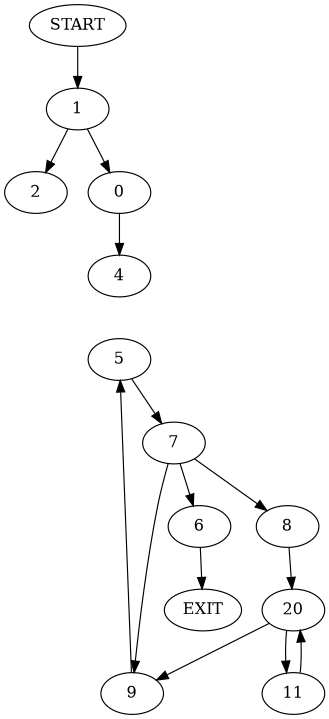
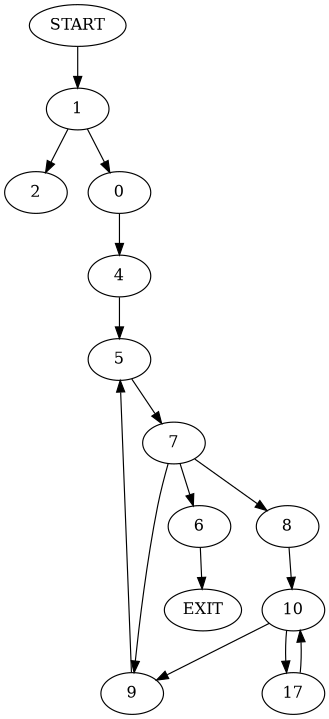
none -> (119, 312)
(293, 610) -> (293, 610)
(293, 694) -> (293, 694)
